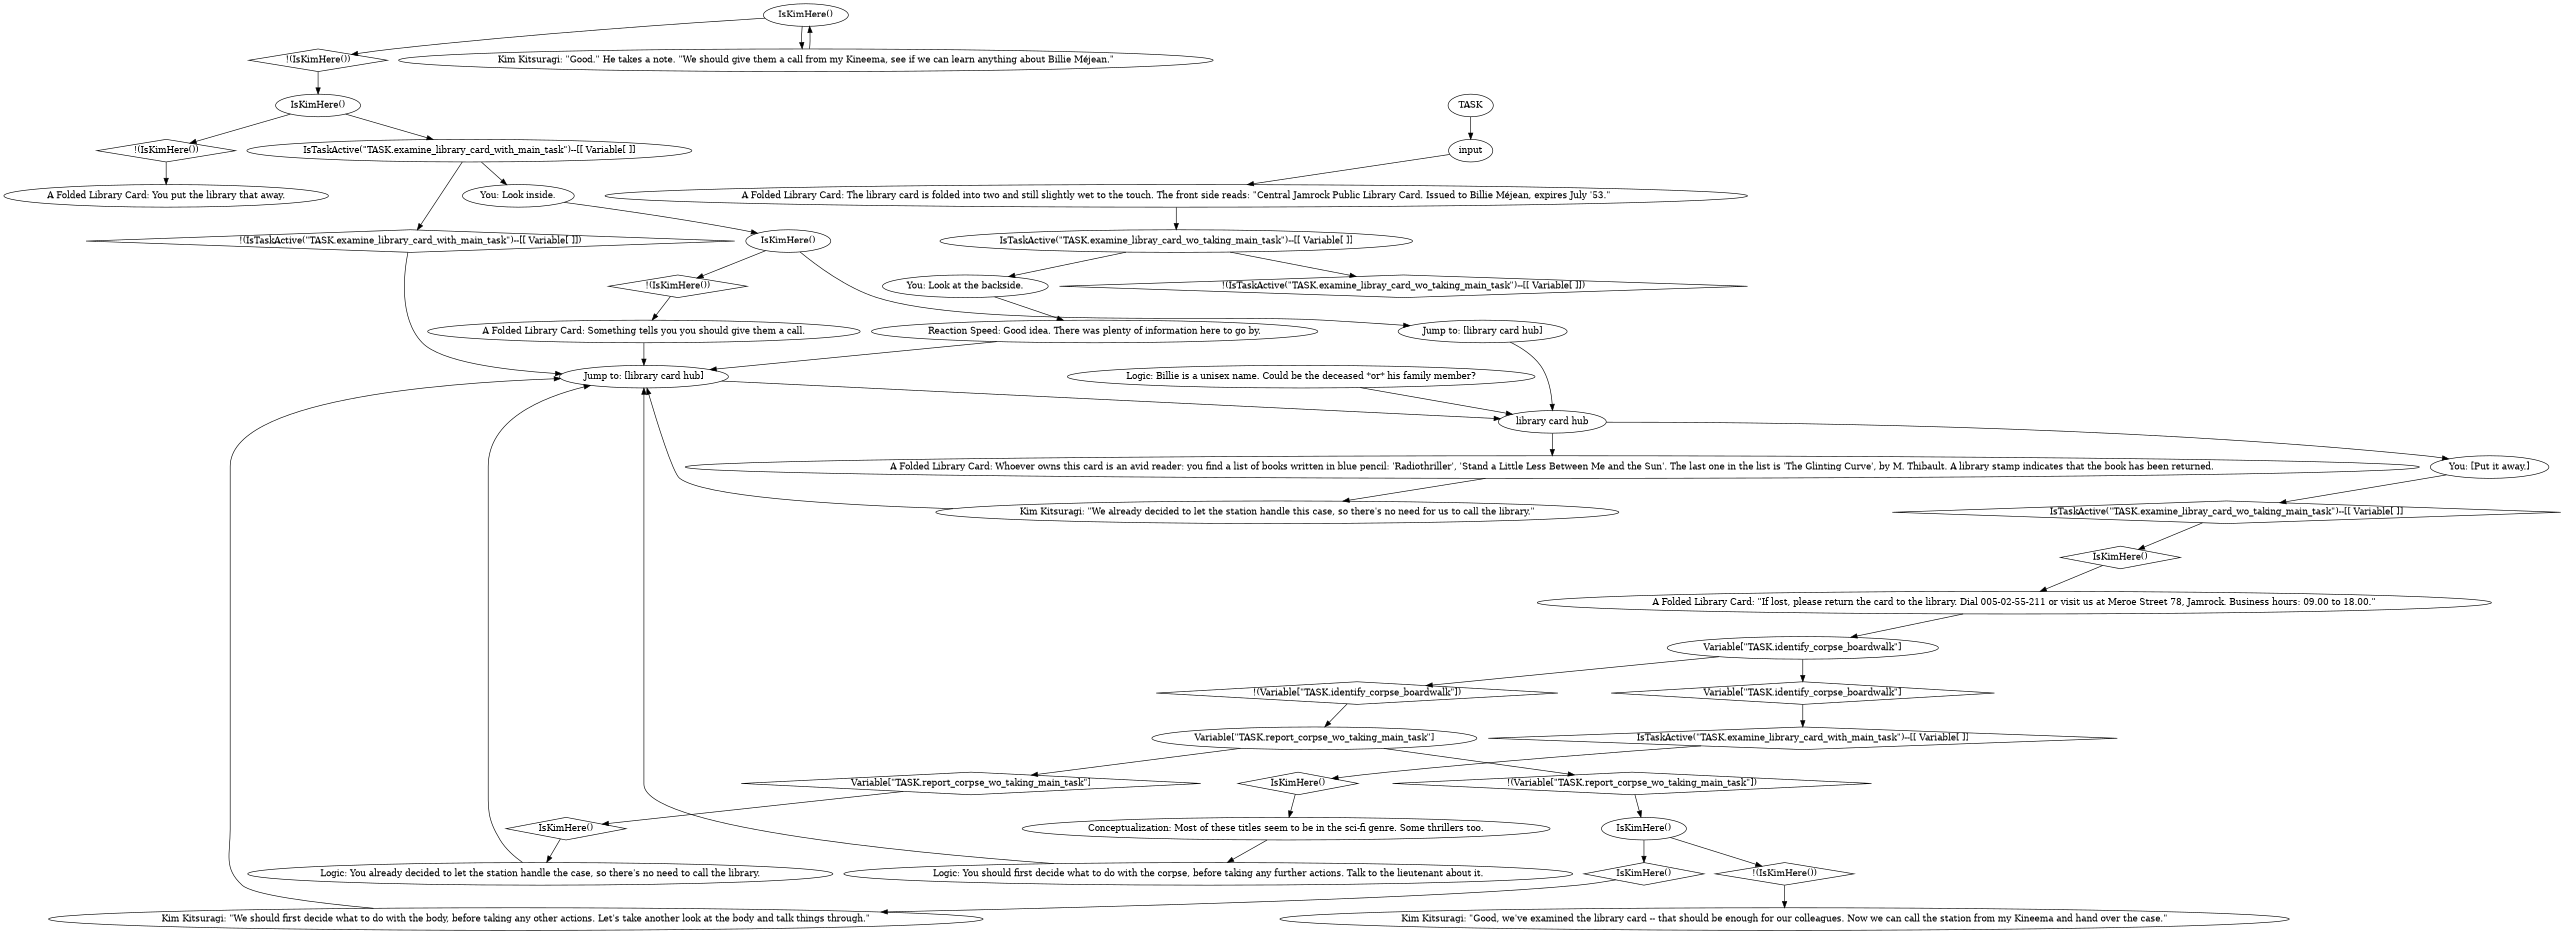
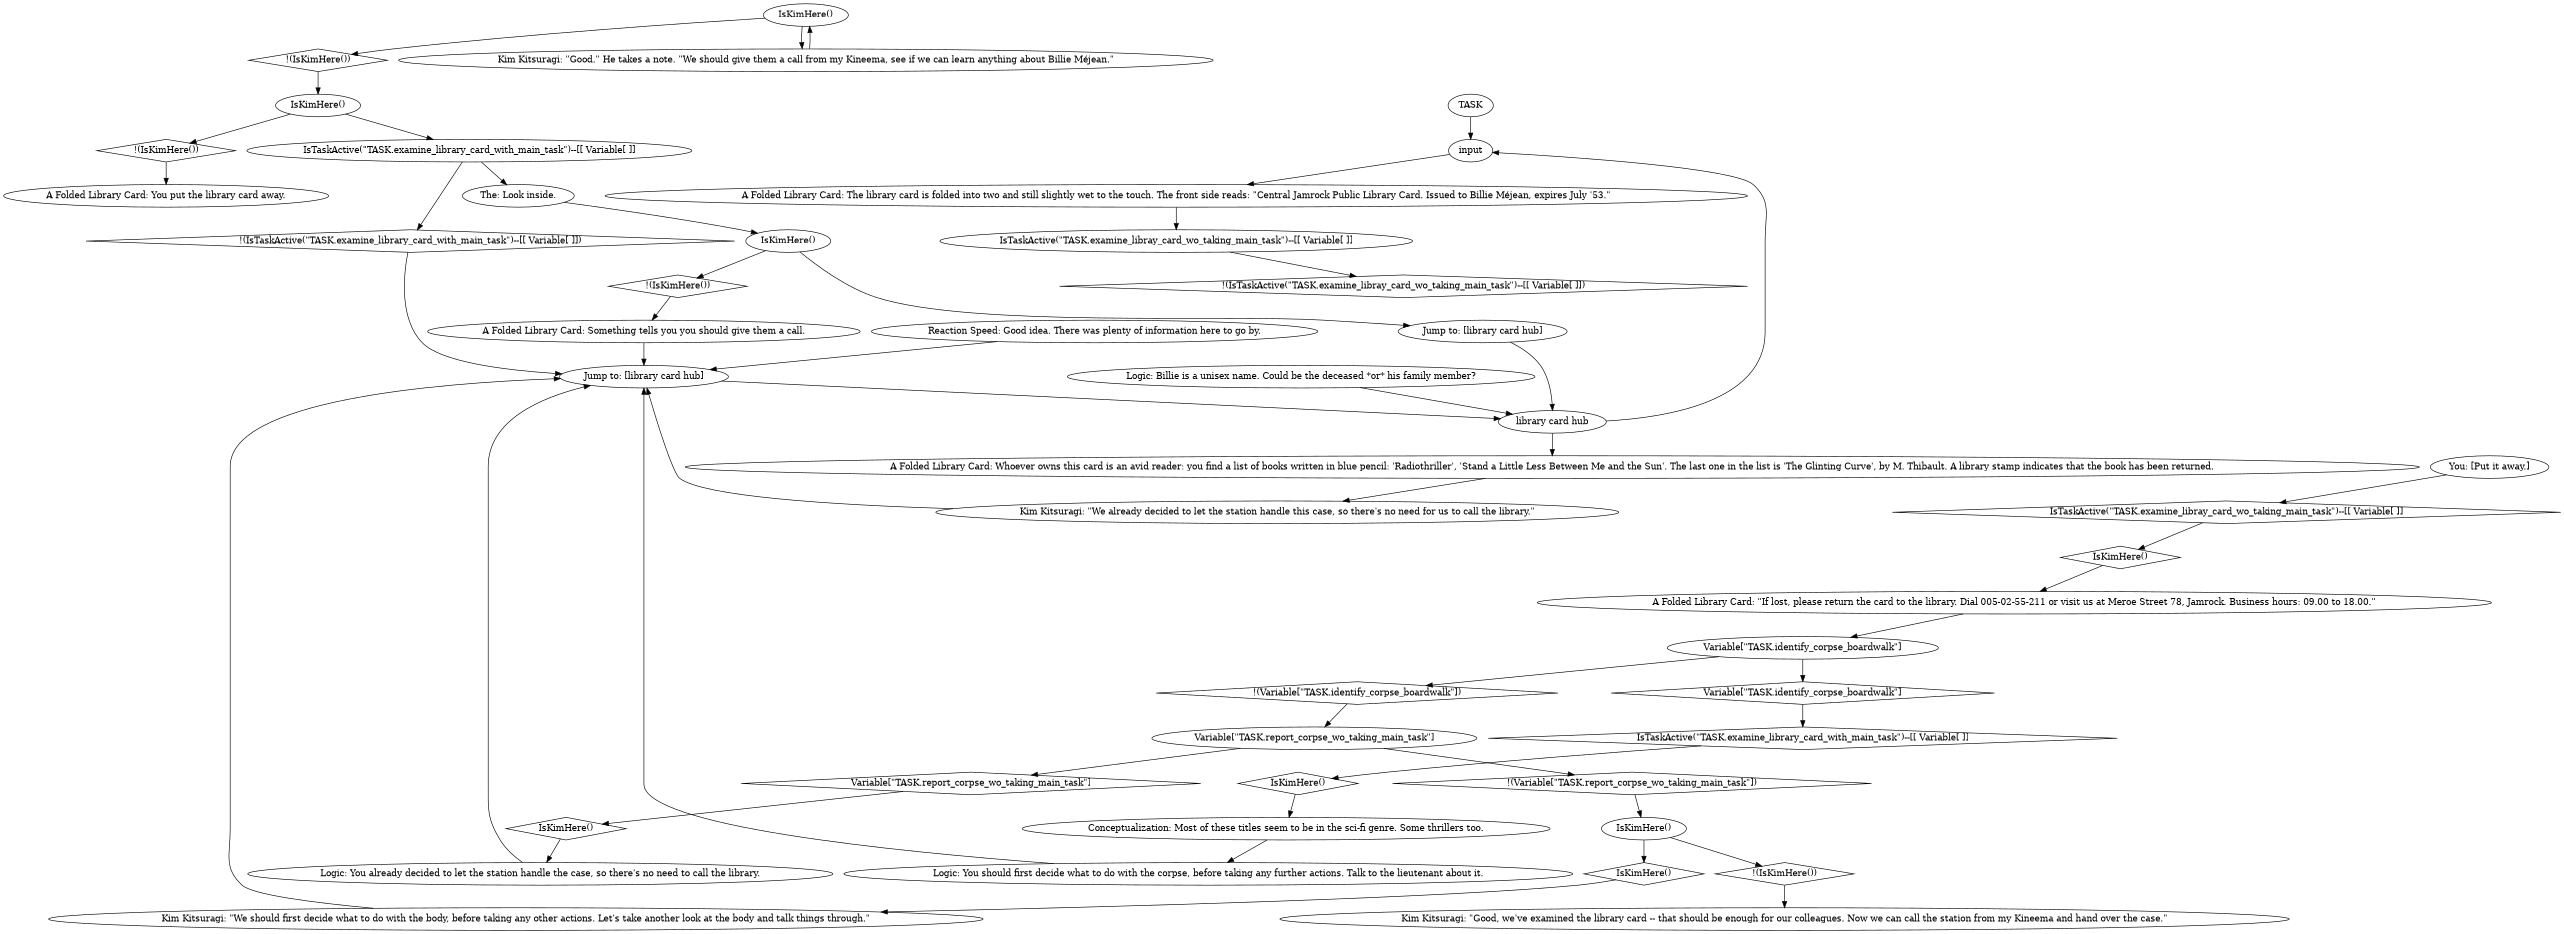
(166, 196) -> (166, 196)
(518, 196) -> (518, 196)
(965, 286) -> none
(2025, 430) -> (1766, 228)
